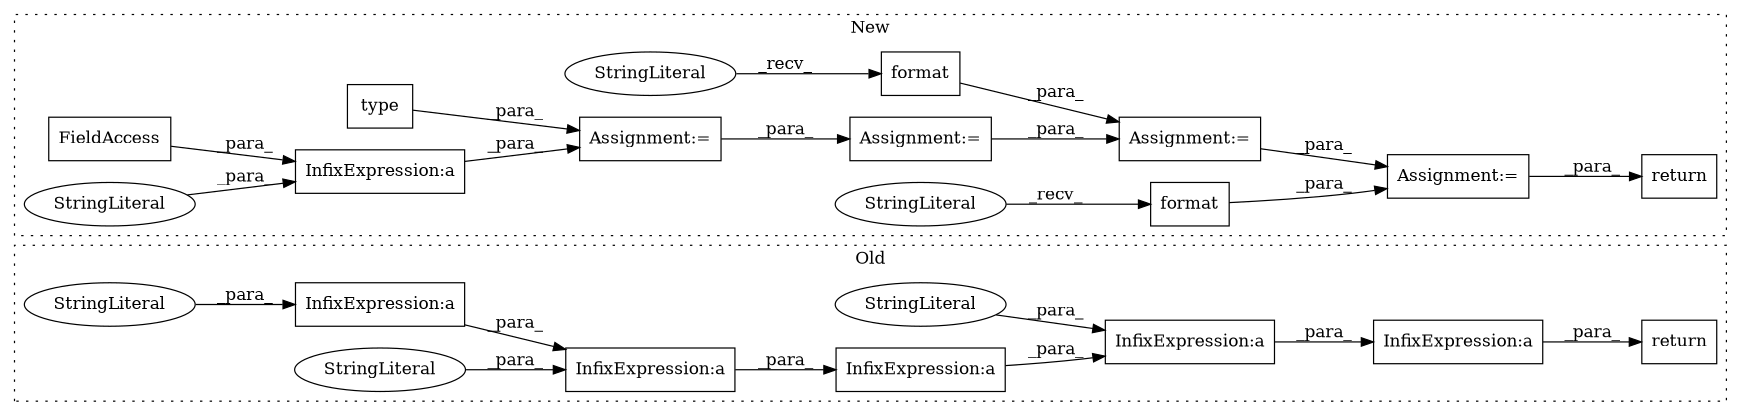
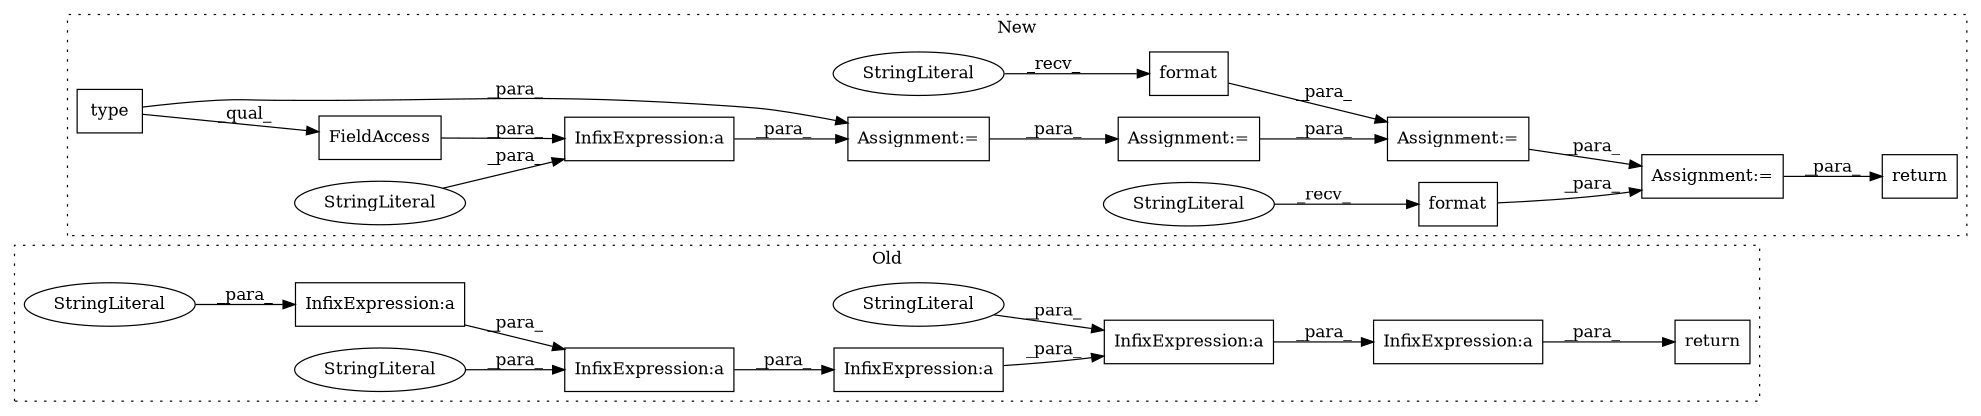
none -> (225, 122)
